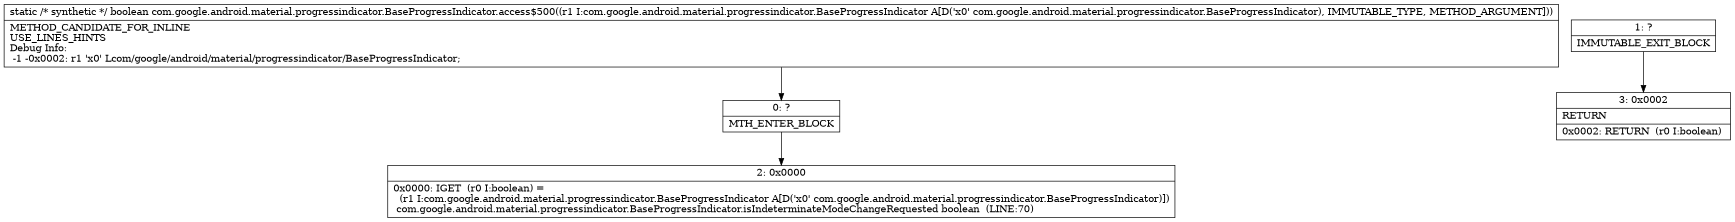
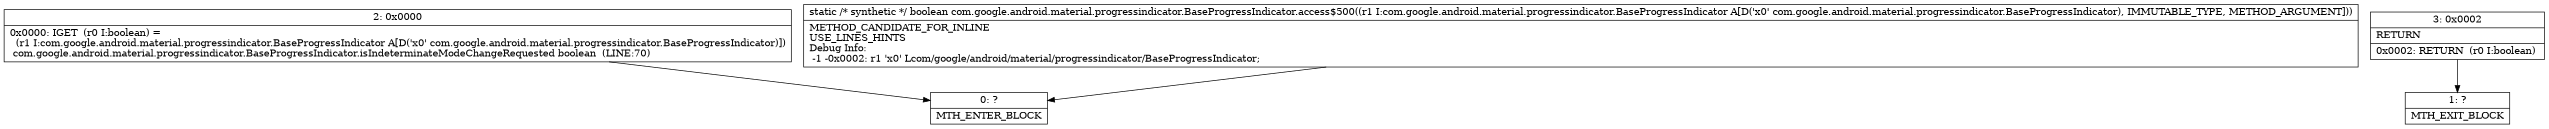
(1643, 43) -> (2457, 116)
(1643, 68) -> (2457, 73)
(781, 145) -> (766, 81)
